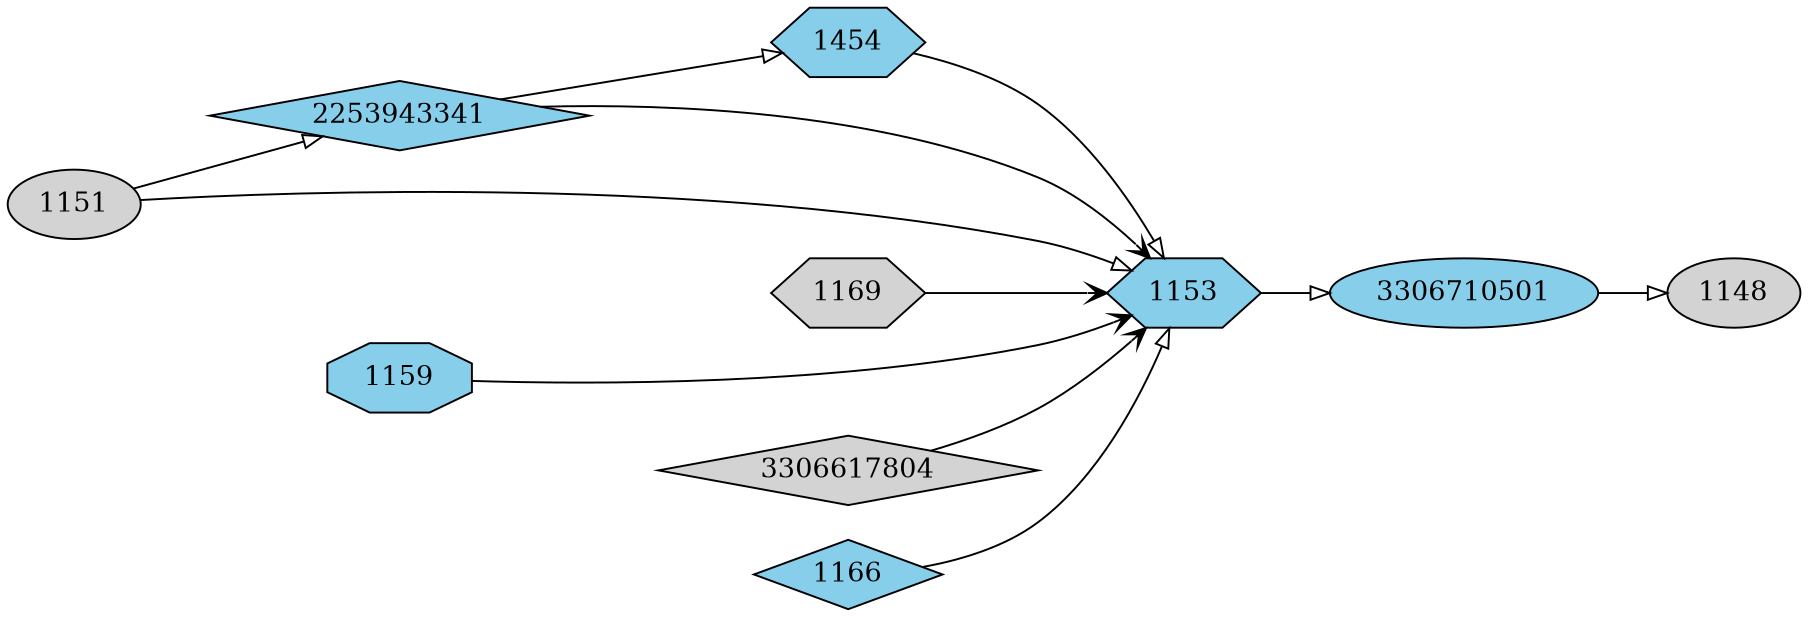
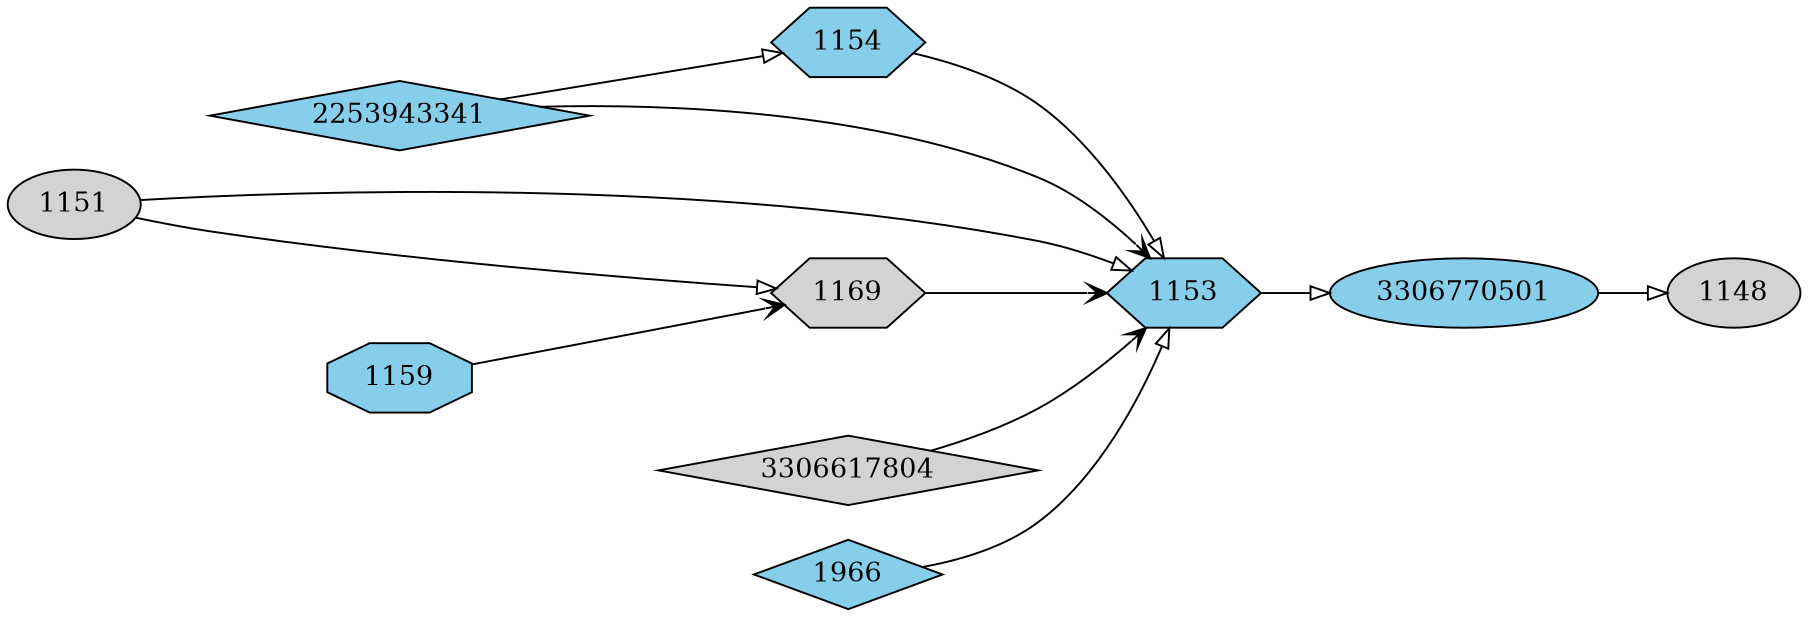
(848, 42) -> (848, 42)
(219, 165) -> (445, 260)
(1464, 293) -> (1464, 293)
(795, 376) -> (618, 336)
(848, 574) -> (848, 574)
